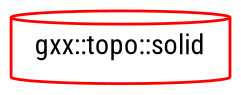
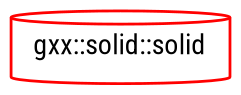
(121, 47) -> (121, 47)
